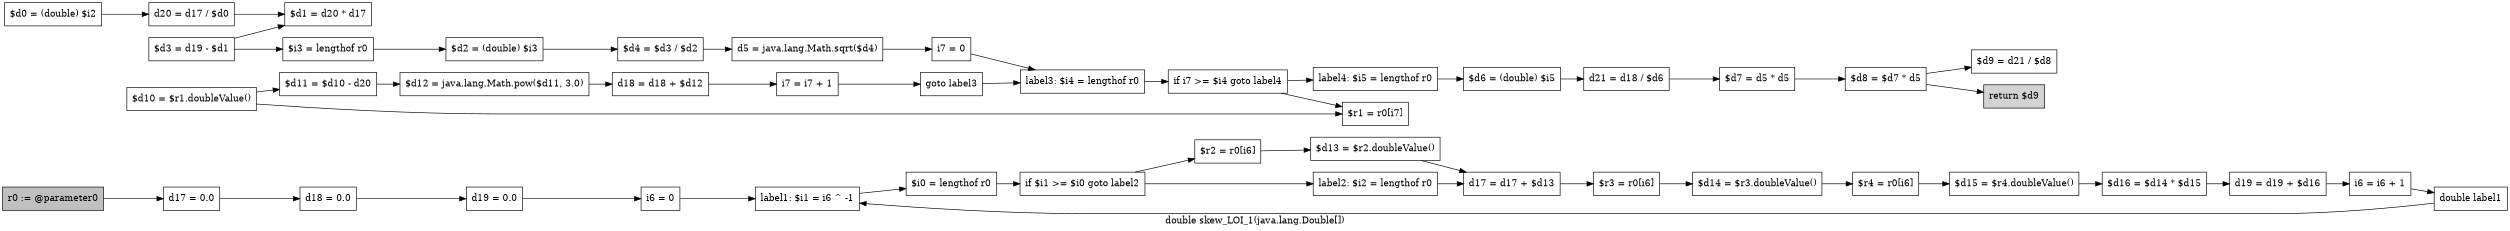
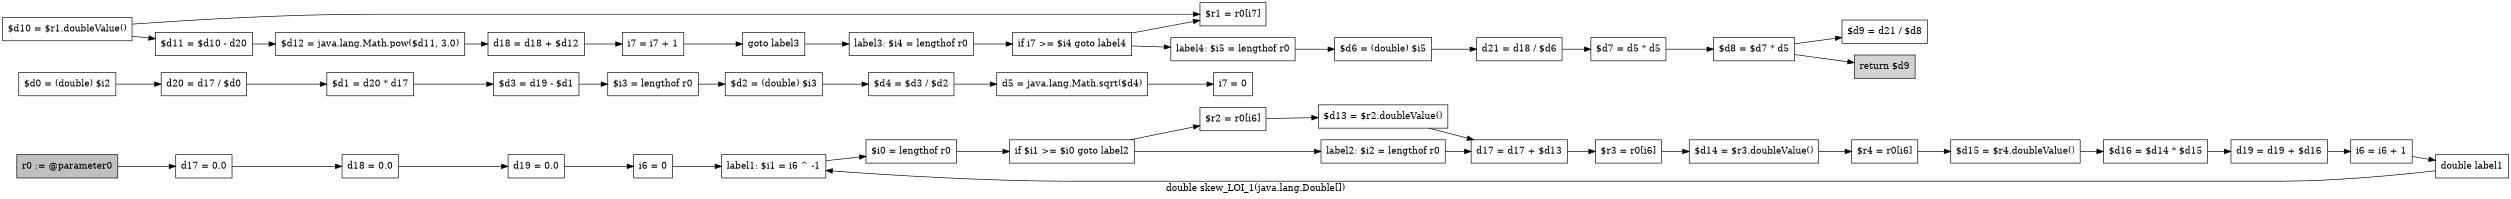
(256, 33) -> (450, 84)
(1000, 61) -> none
